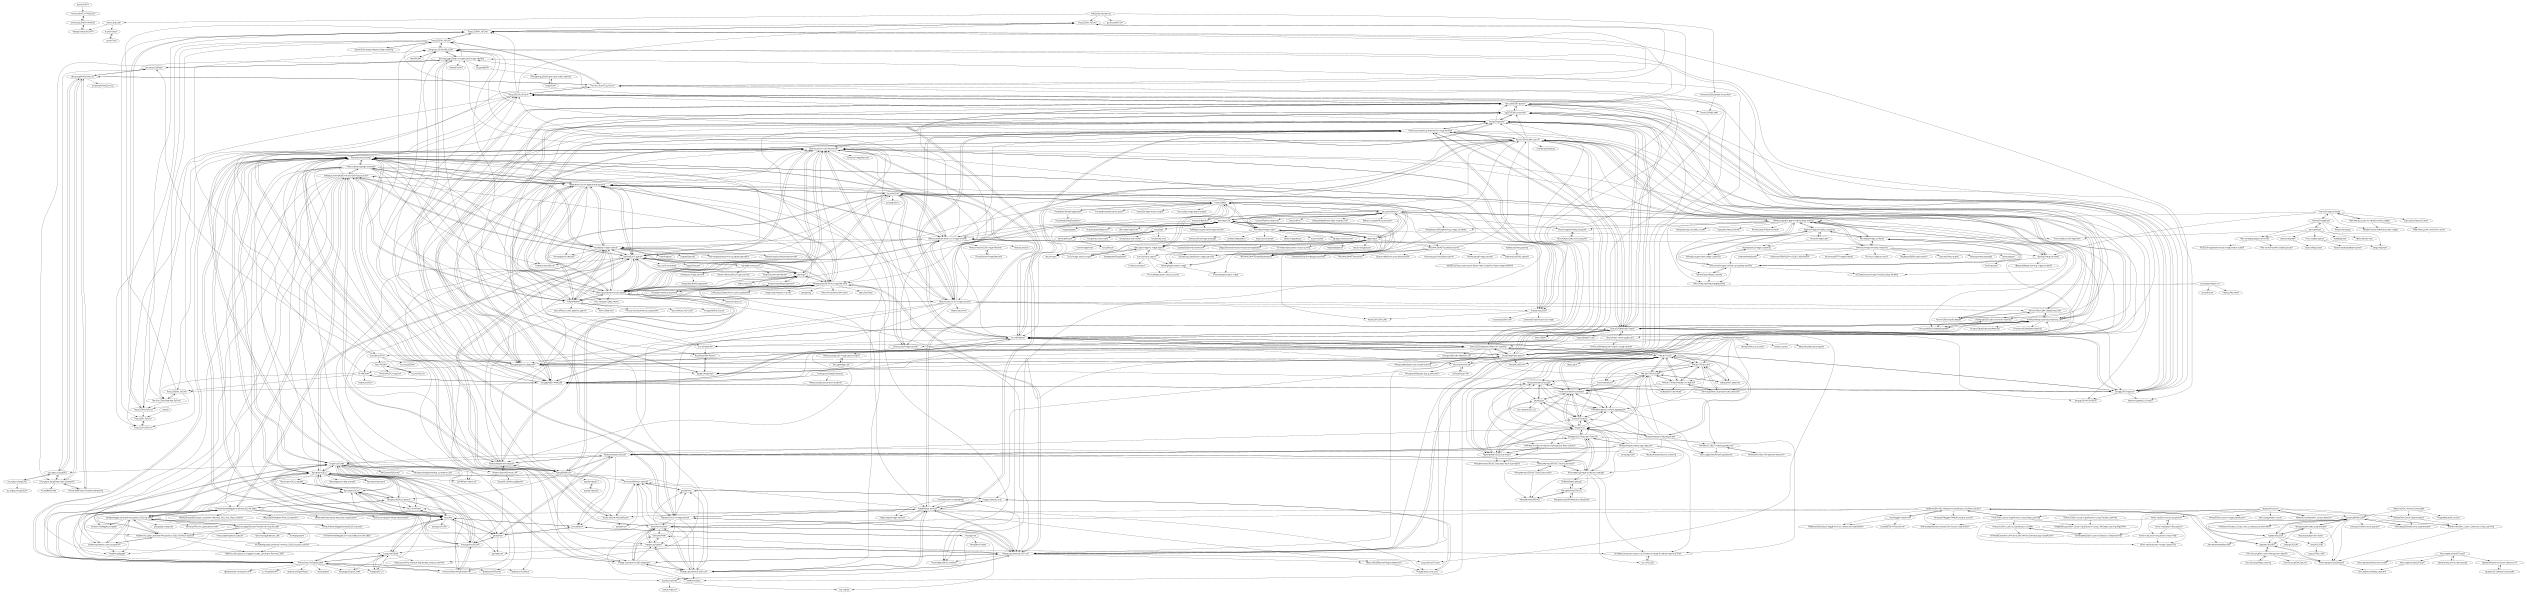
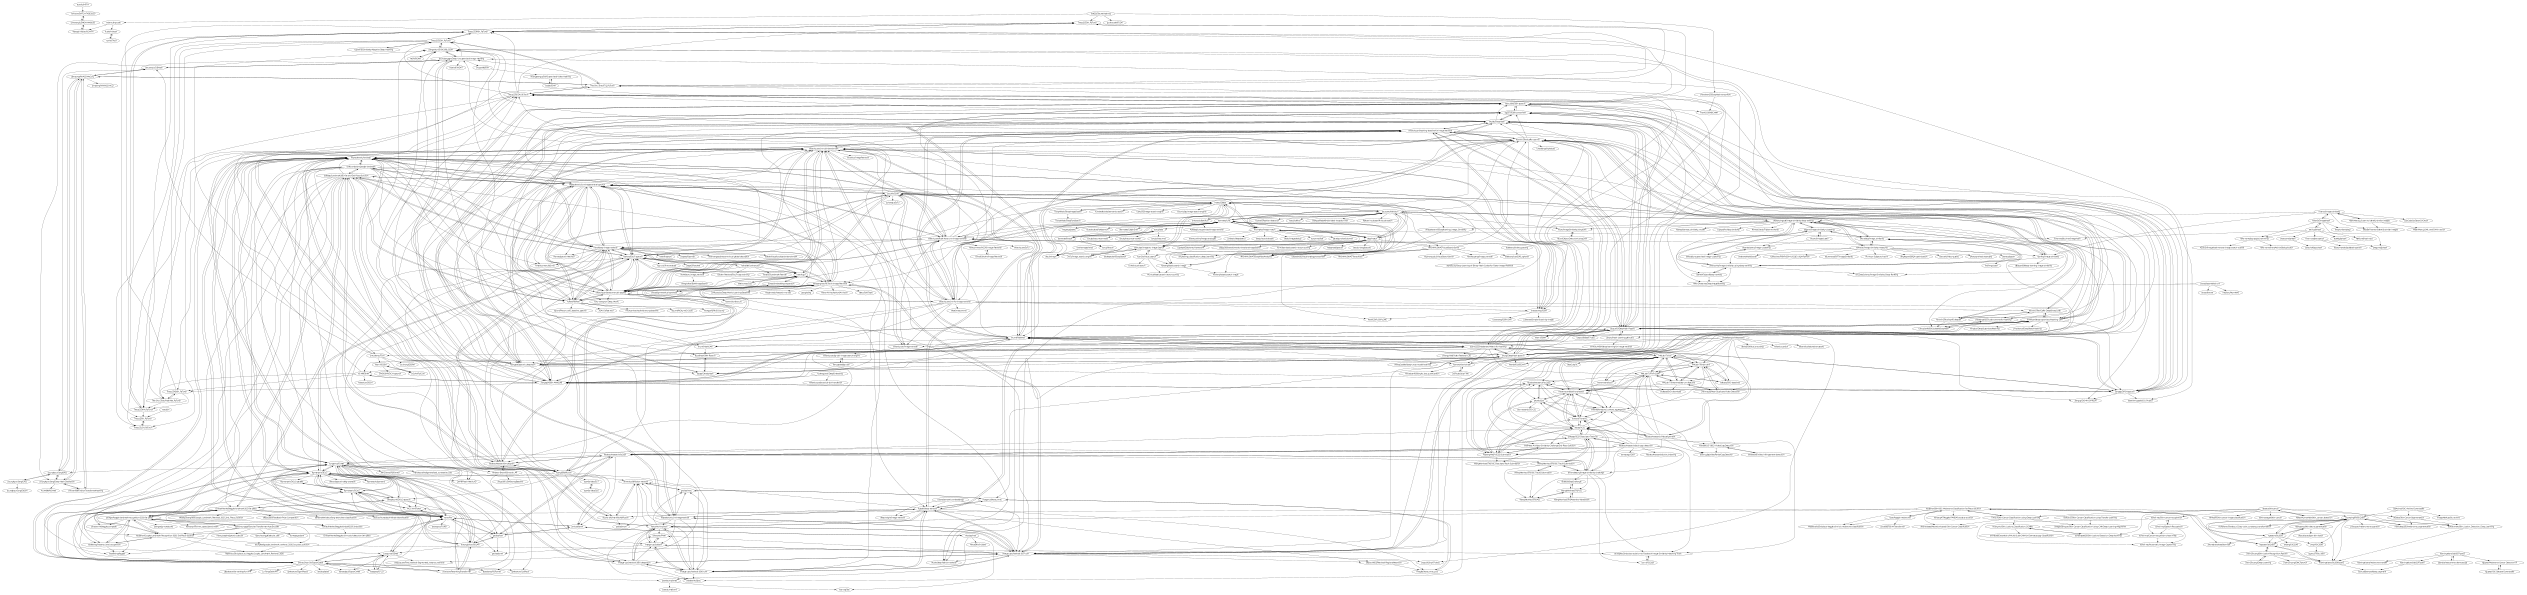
(1393, 257) -> none
